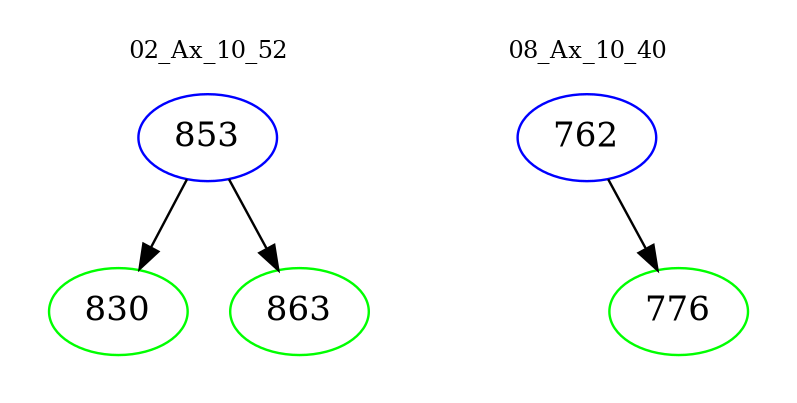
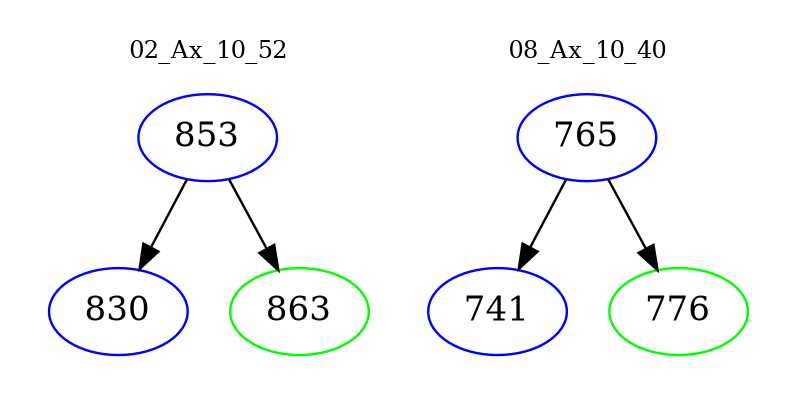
(587, 138) -> (587, 138)
(118, 312) -> (118, 312)
none -> (498, 312)
